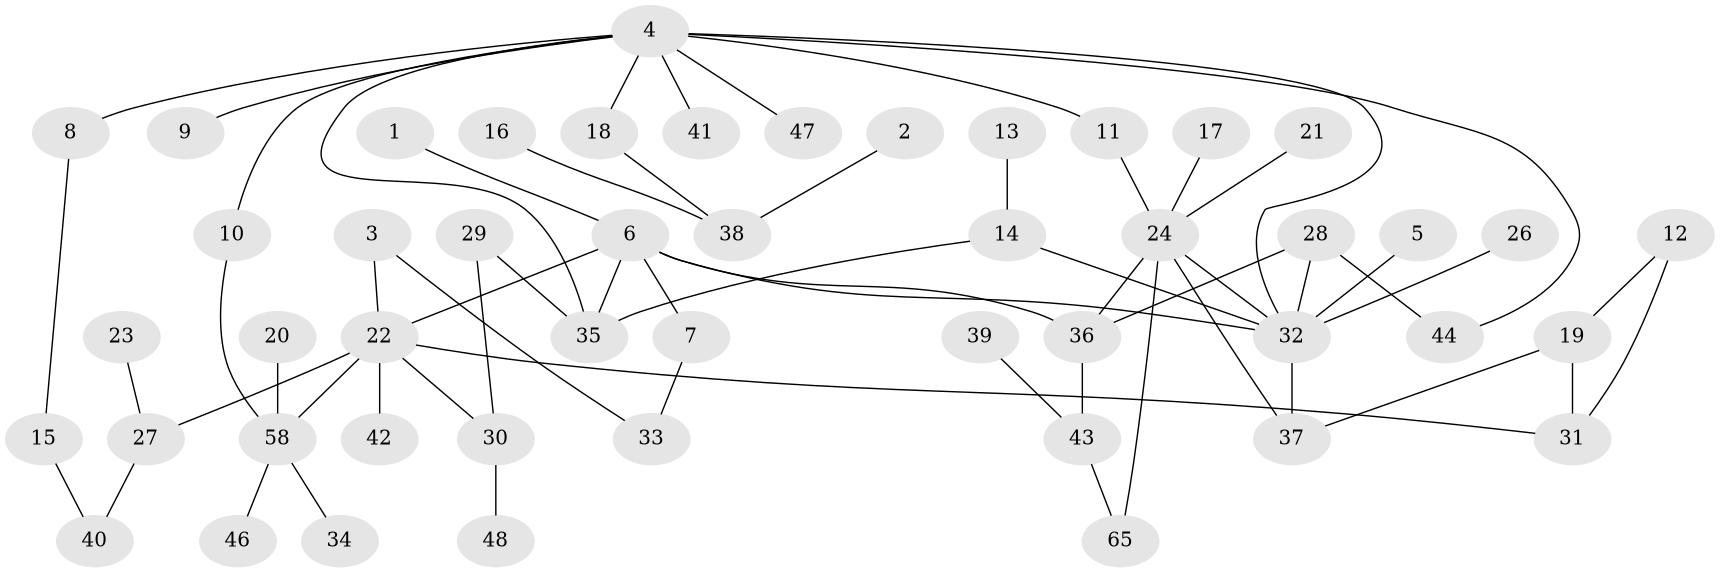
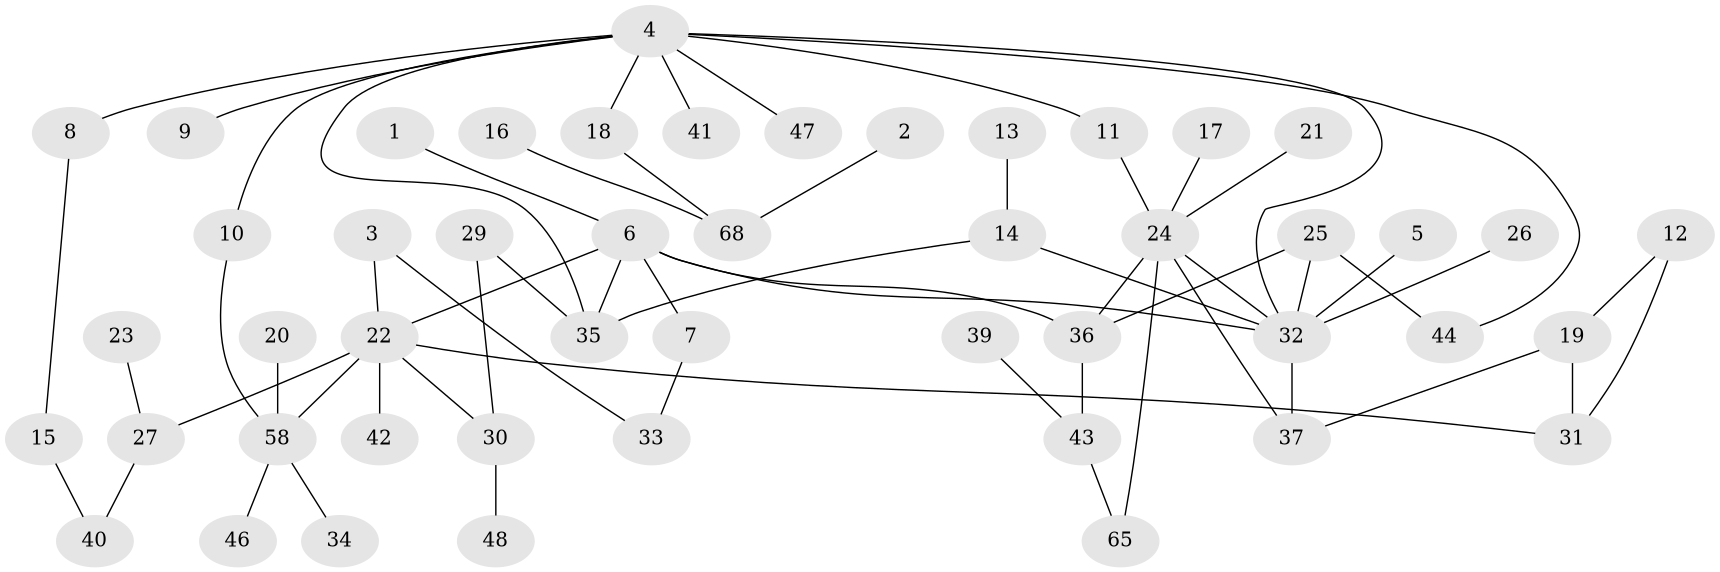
(732, 235) -> (732, 235)
(1316, 235) -> (1316, 235)
